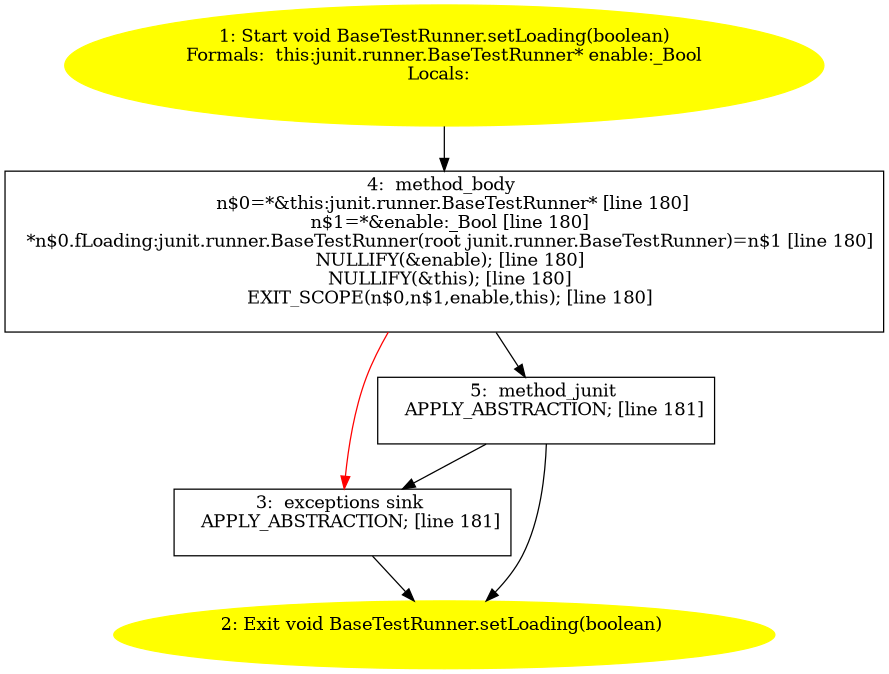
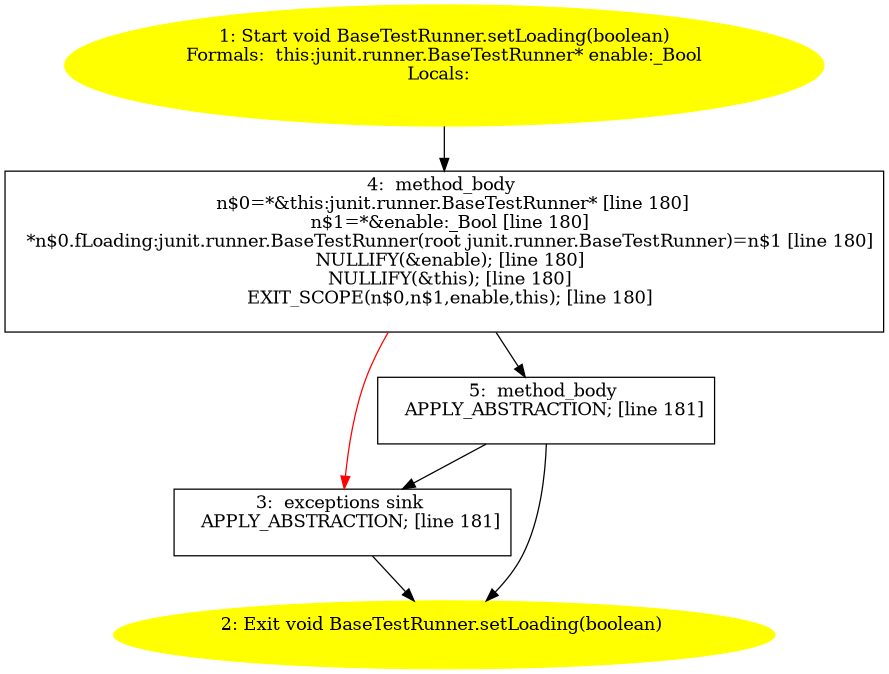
(546, 411) -> (546, 411)
